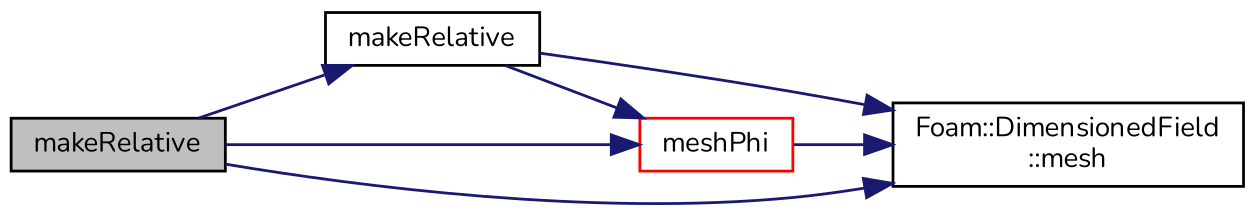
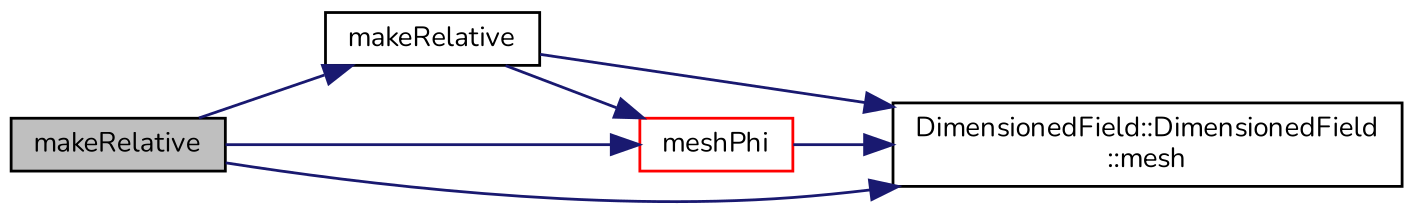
(1068, 145) -> (1148, 145)
